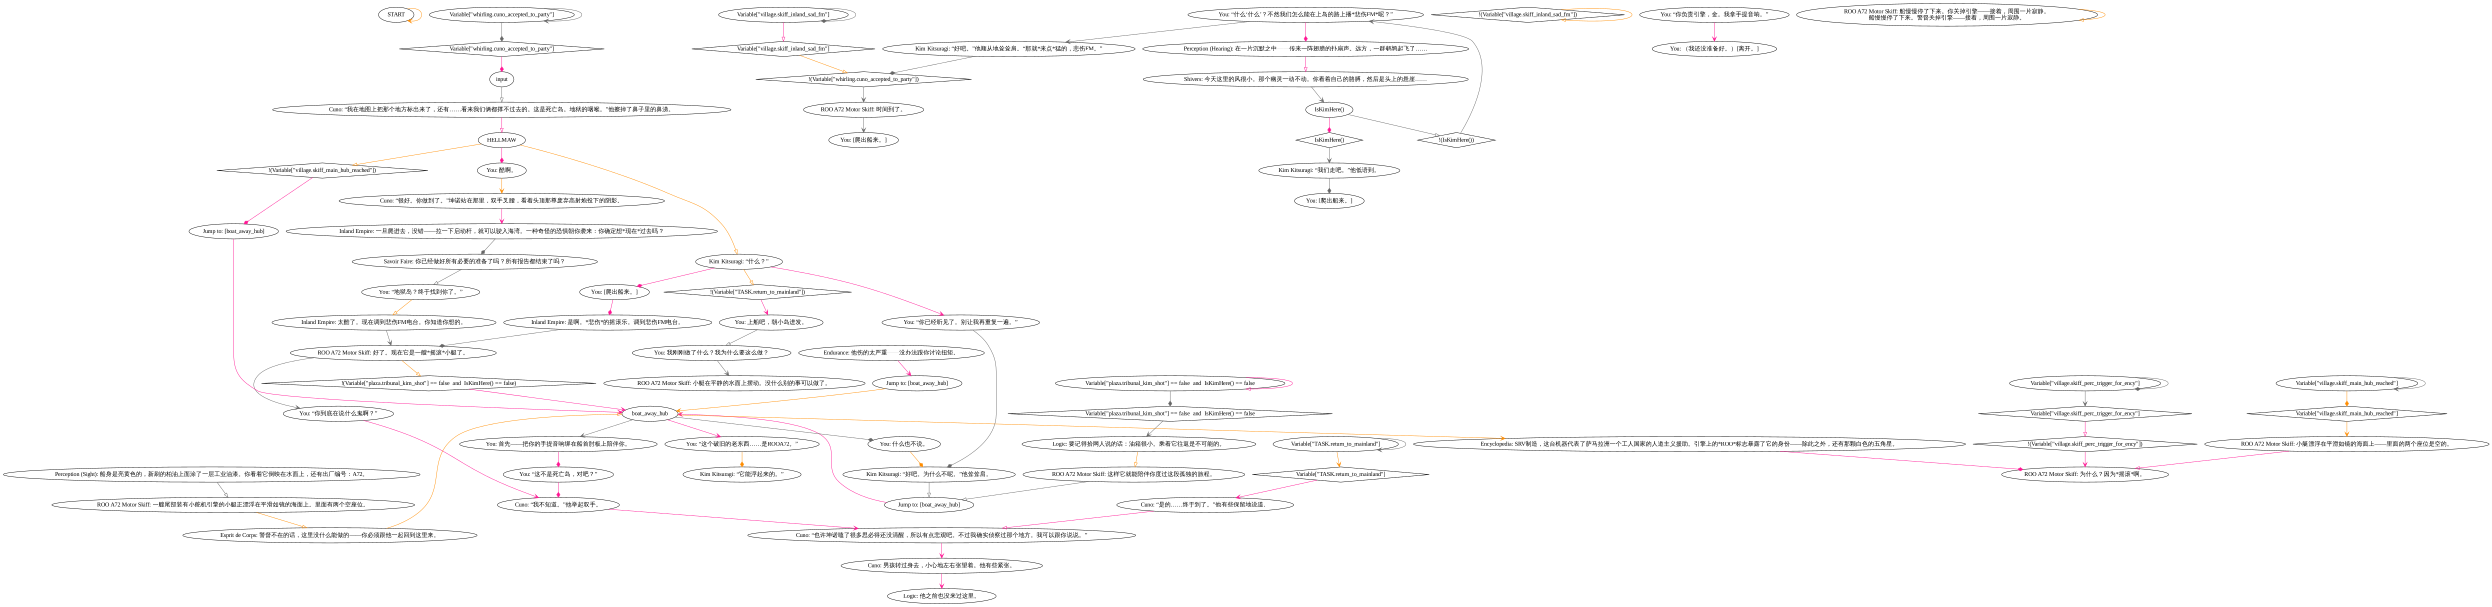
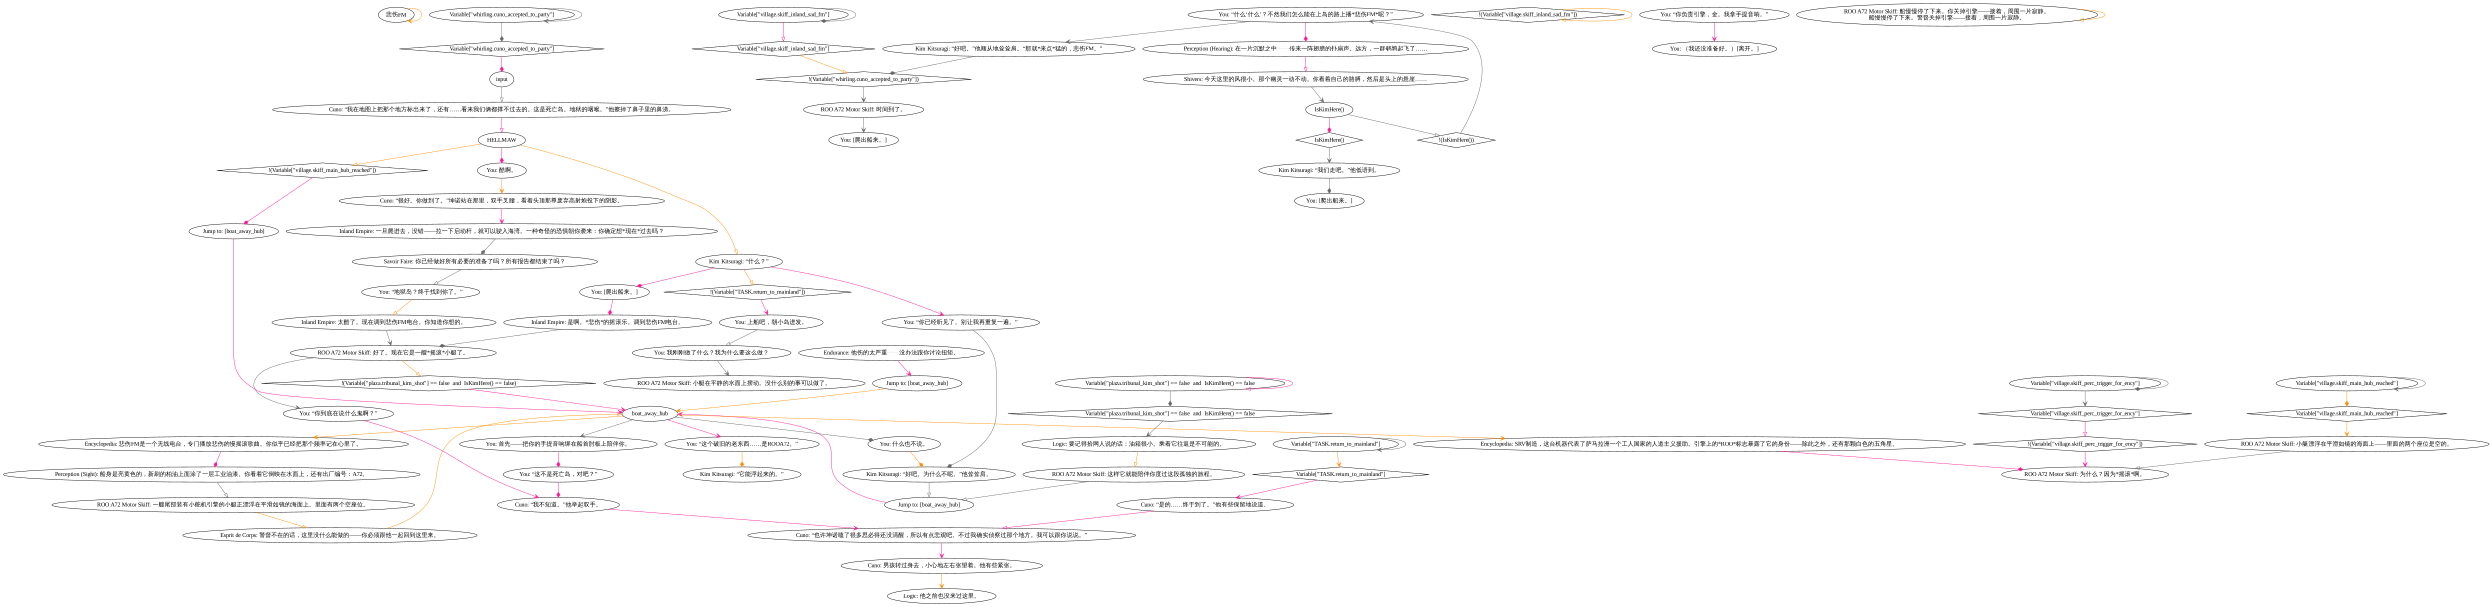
(396, 15) -> (396, 15)
none -> (224, 444)
(2214, 460) -> (2214, 460)
(942, 579) -> (942, 579)
